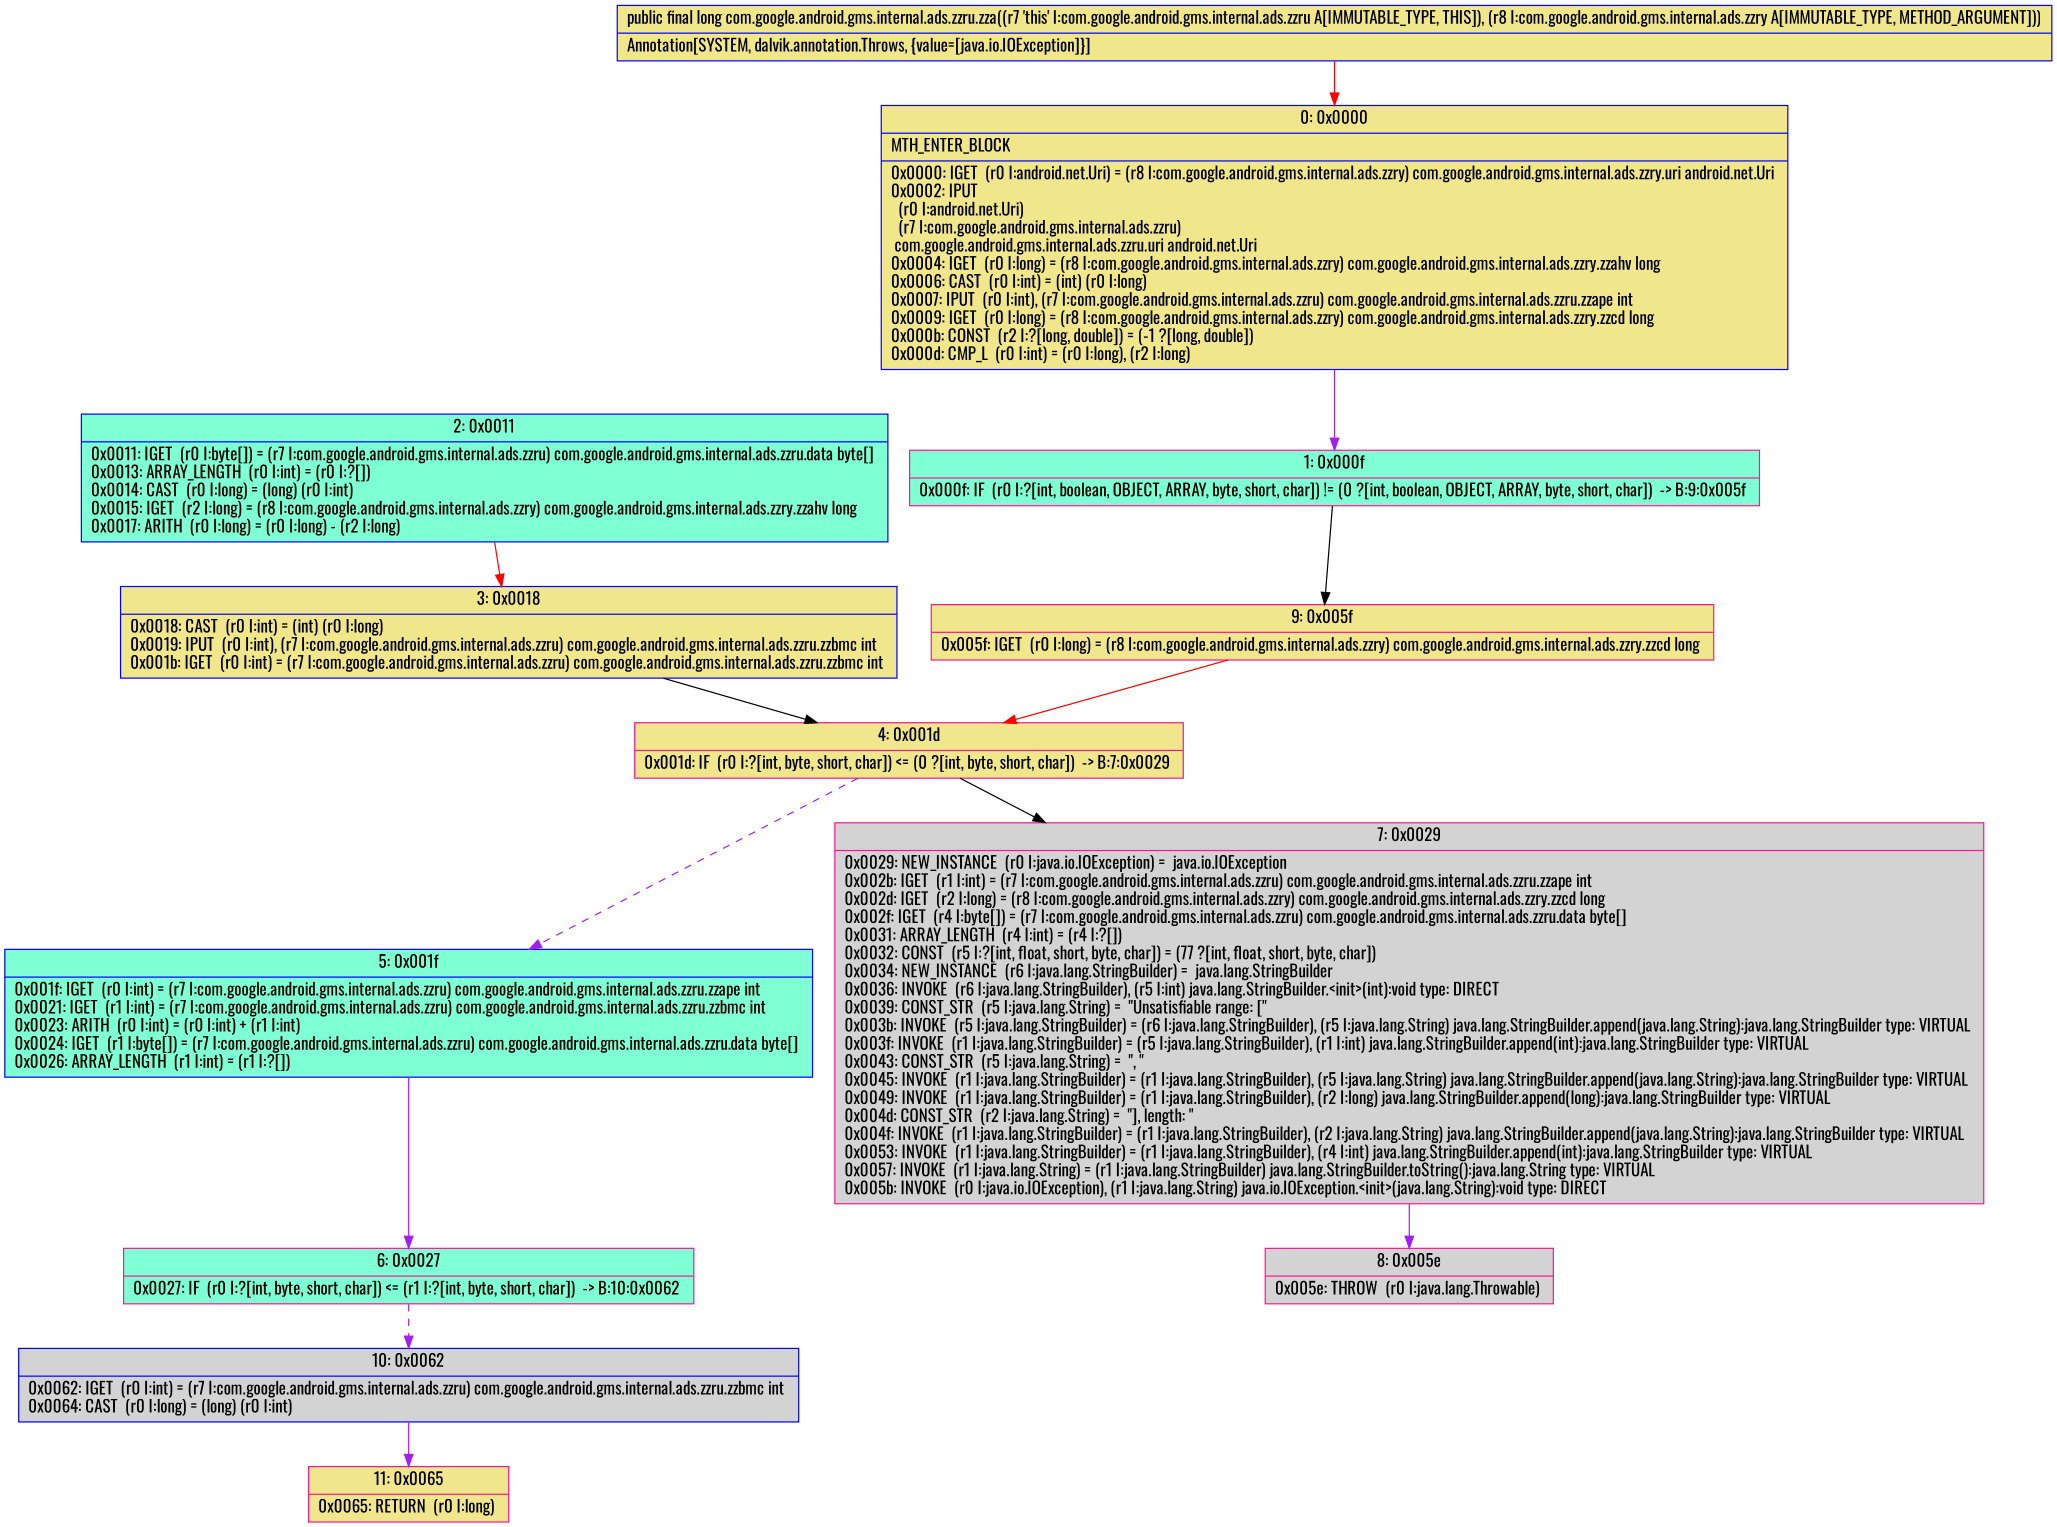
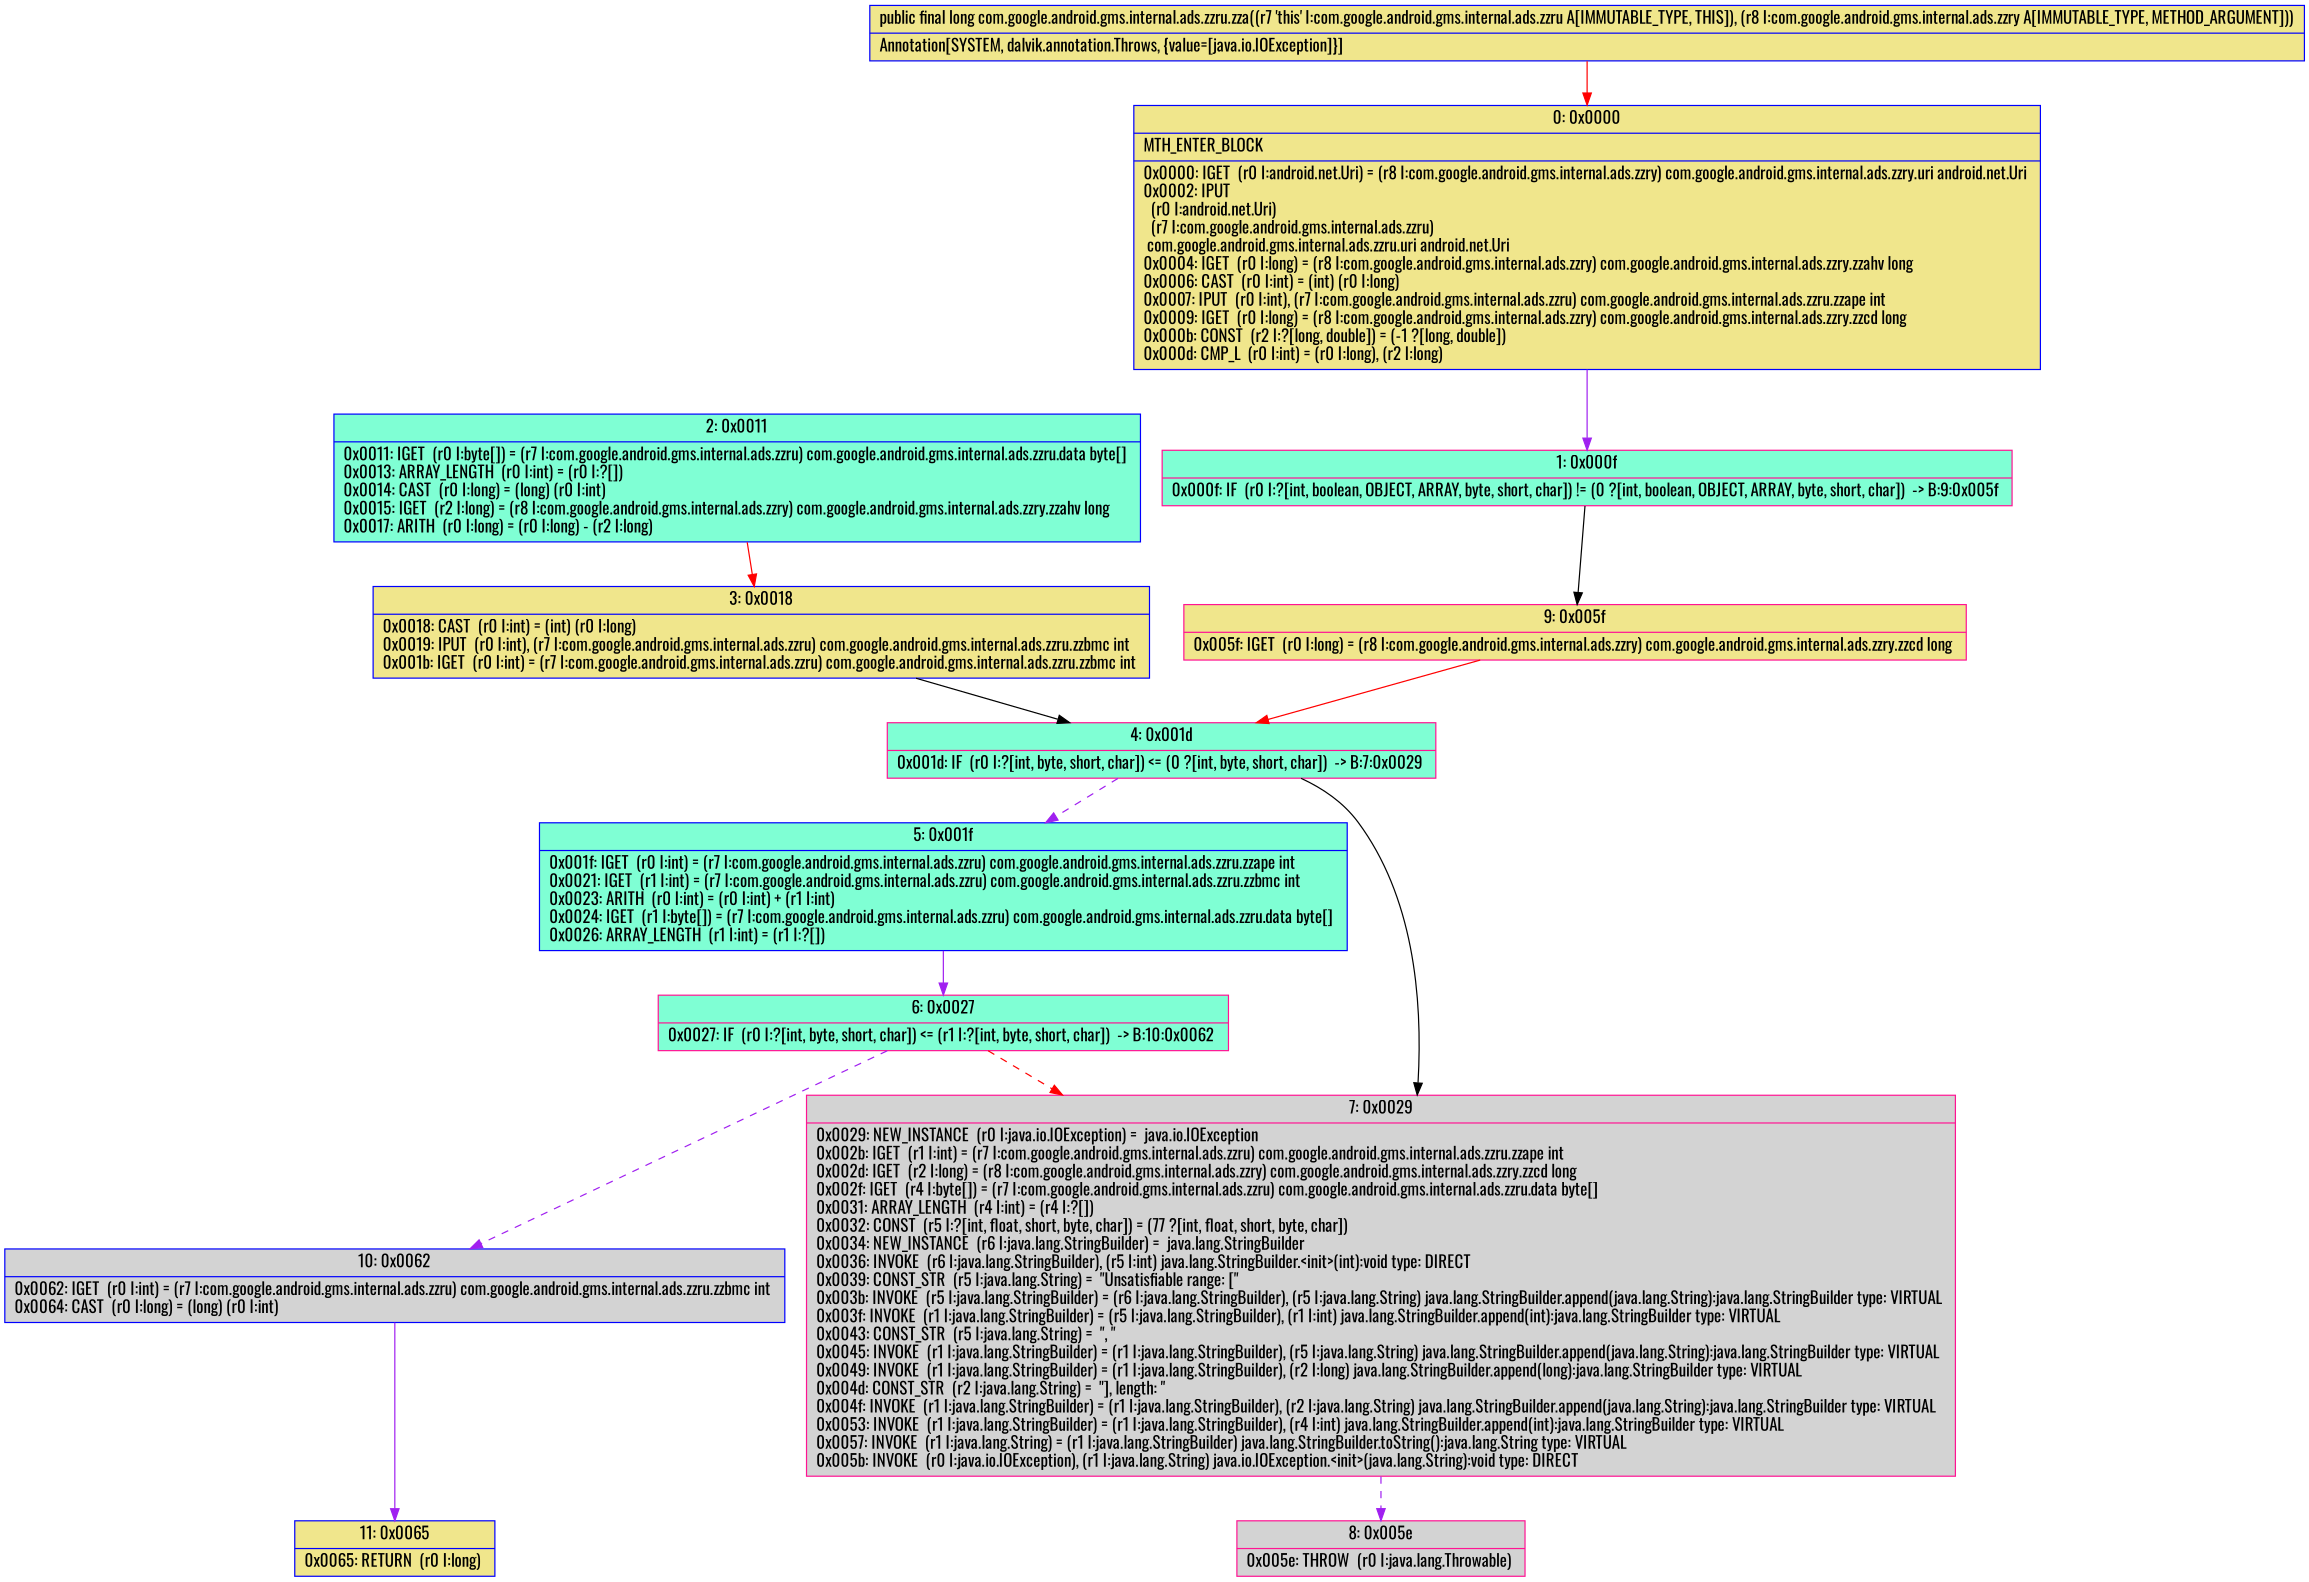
(909, 750) -> (1162, 750)
none -> (1020, 1070)
(1409, 1220) -> (1381, 1493)
(409, 1494) -> (395, 1549)
